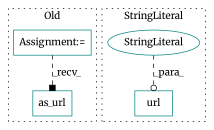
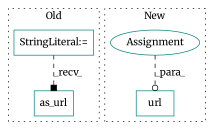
(154, 16) -> (155, 16)
(52, 43) -> (54, 43)
(154, 43) -> (155, 43)
